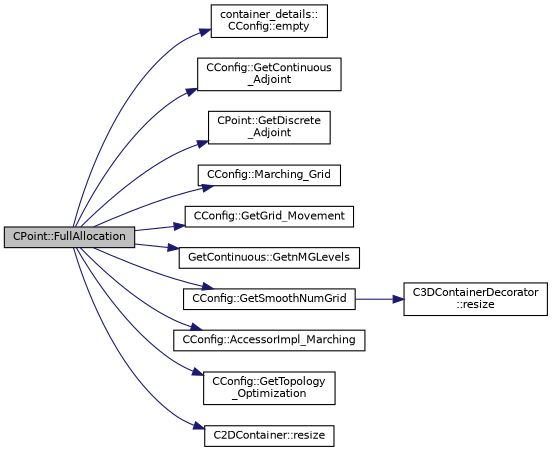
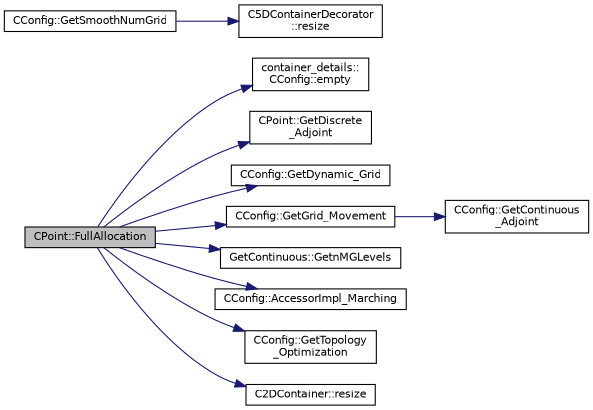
(122, 151) -> (415, 217)
(269, 175) -> (311, 175)
(147, 270) -> none
(476, 299) -> (311, 21)
